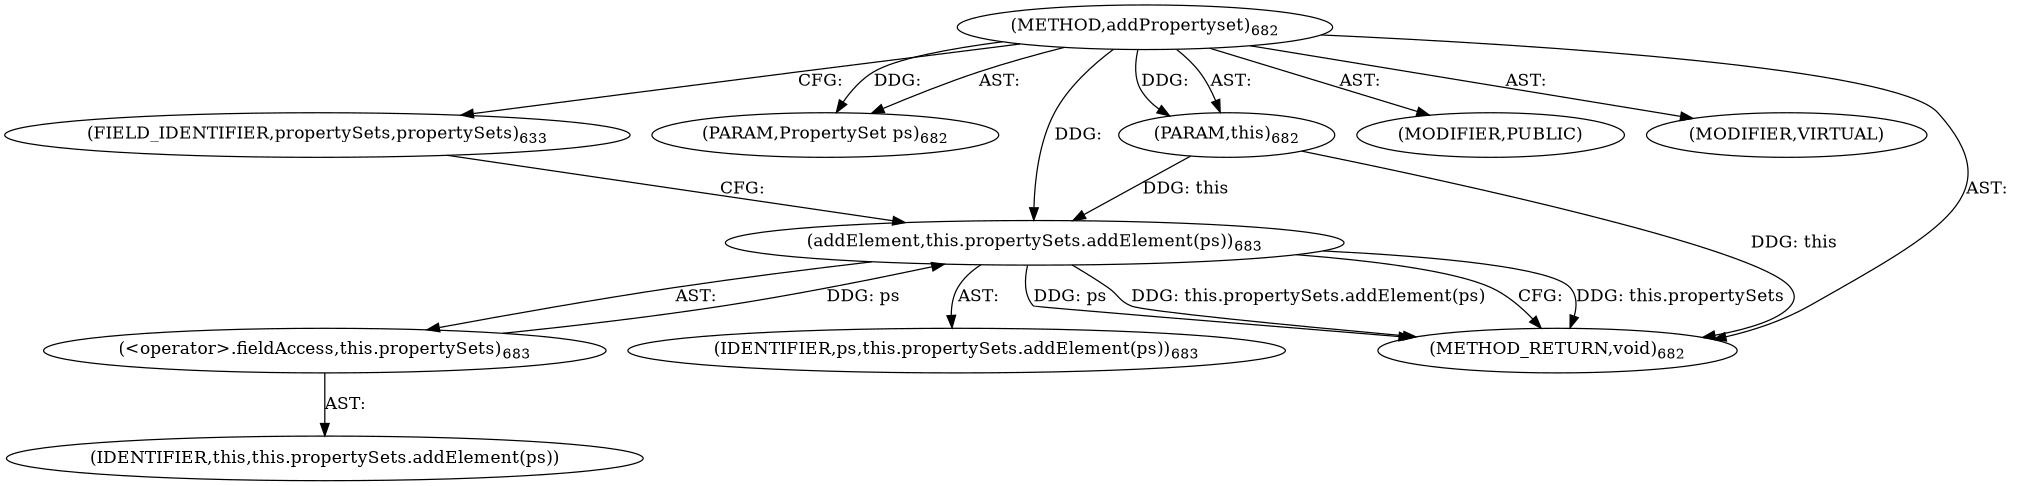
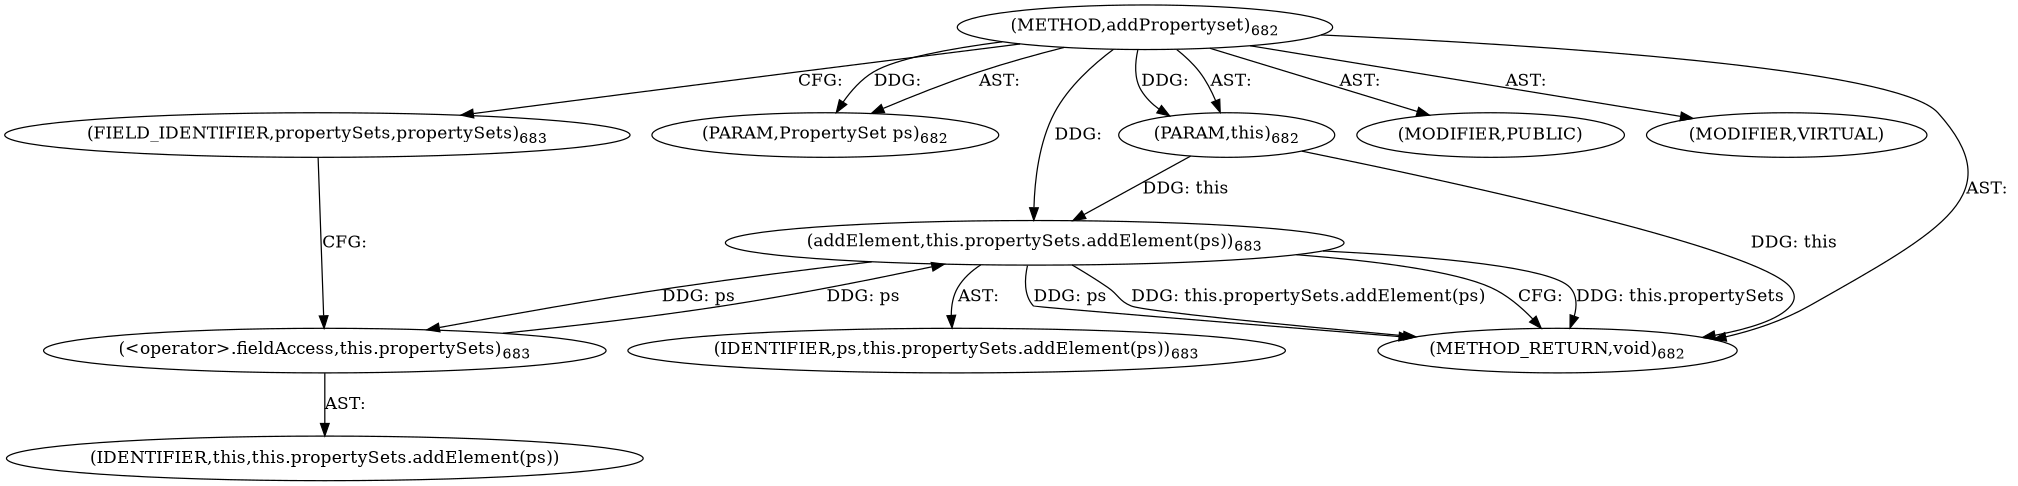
(534, 133) -> (534, 133)
(670, 188) -> (321, 237)
(699, 297) -> (699, 297)
